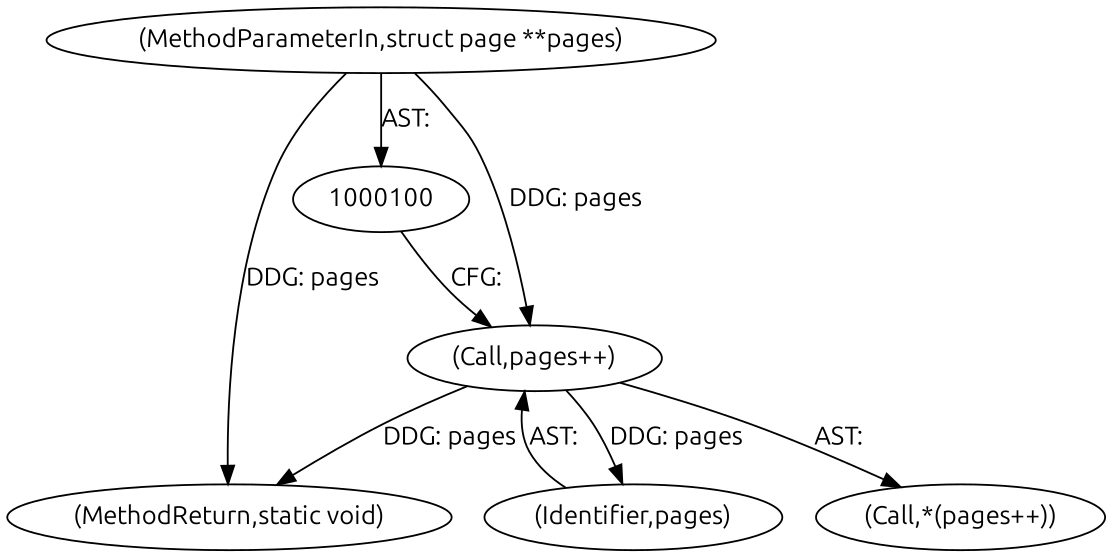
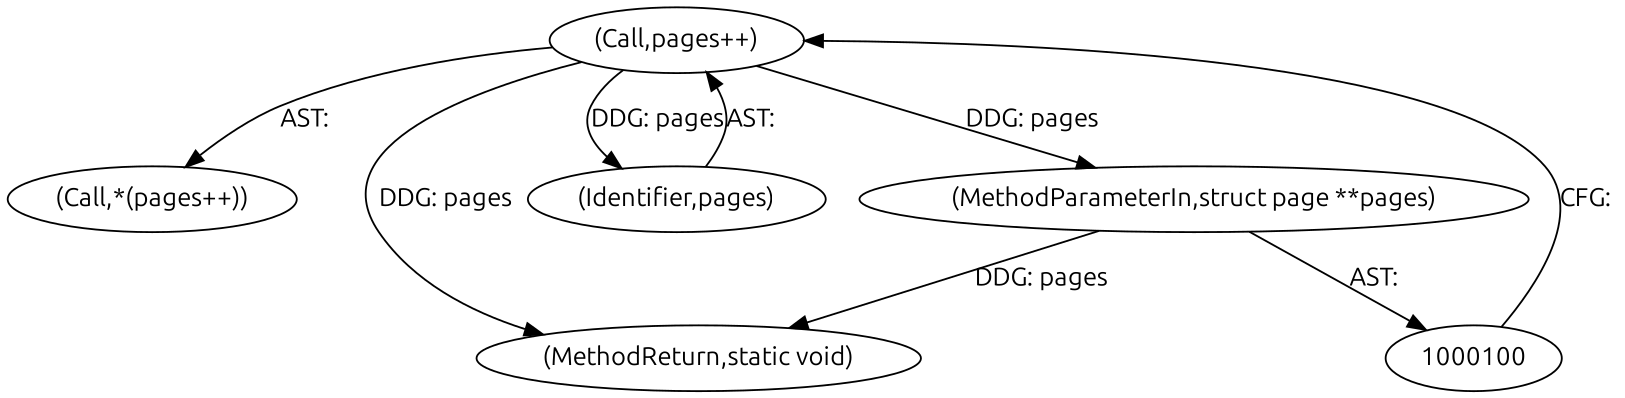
(491, 180) -> (917, 114)
